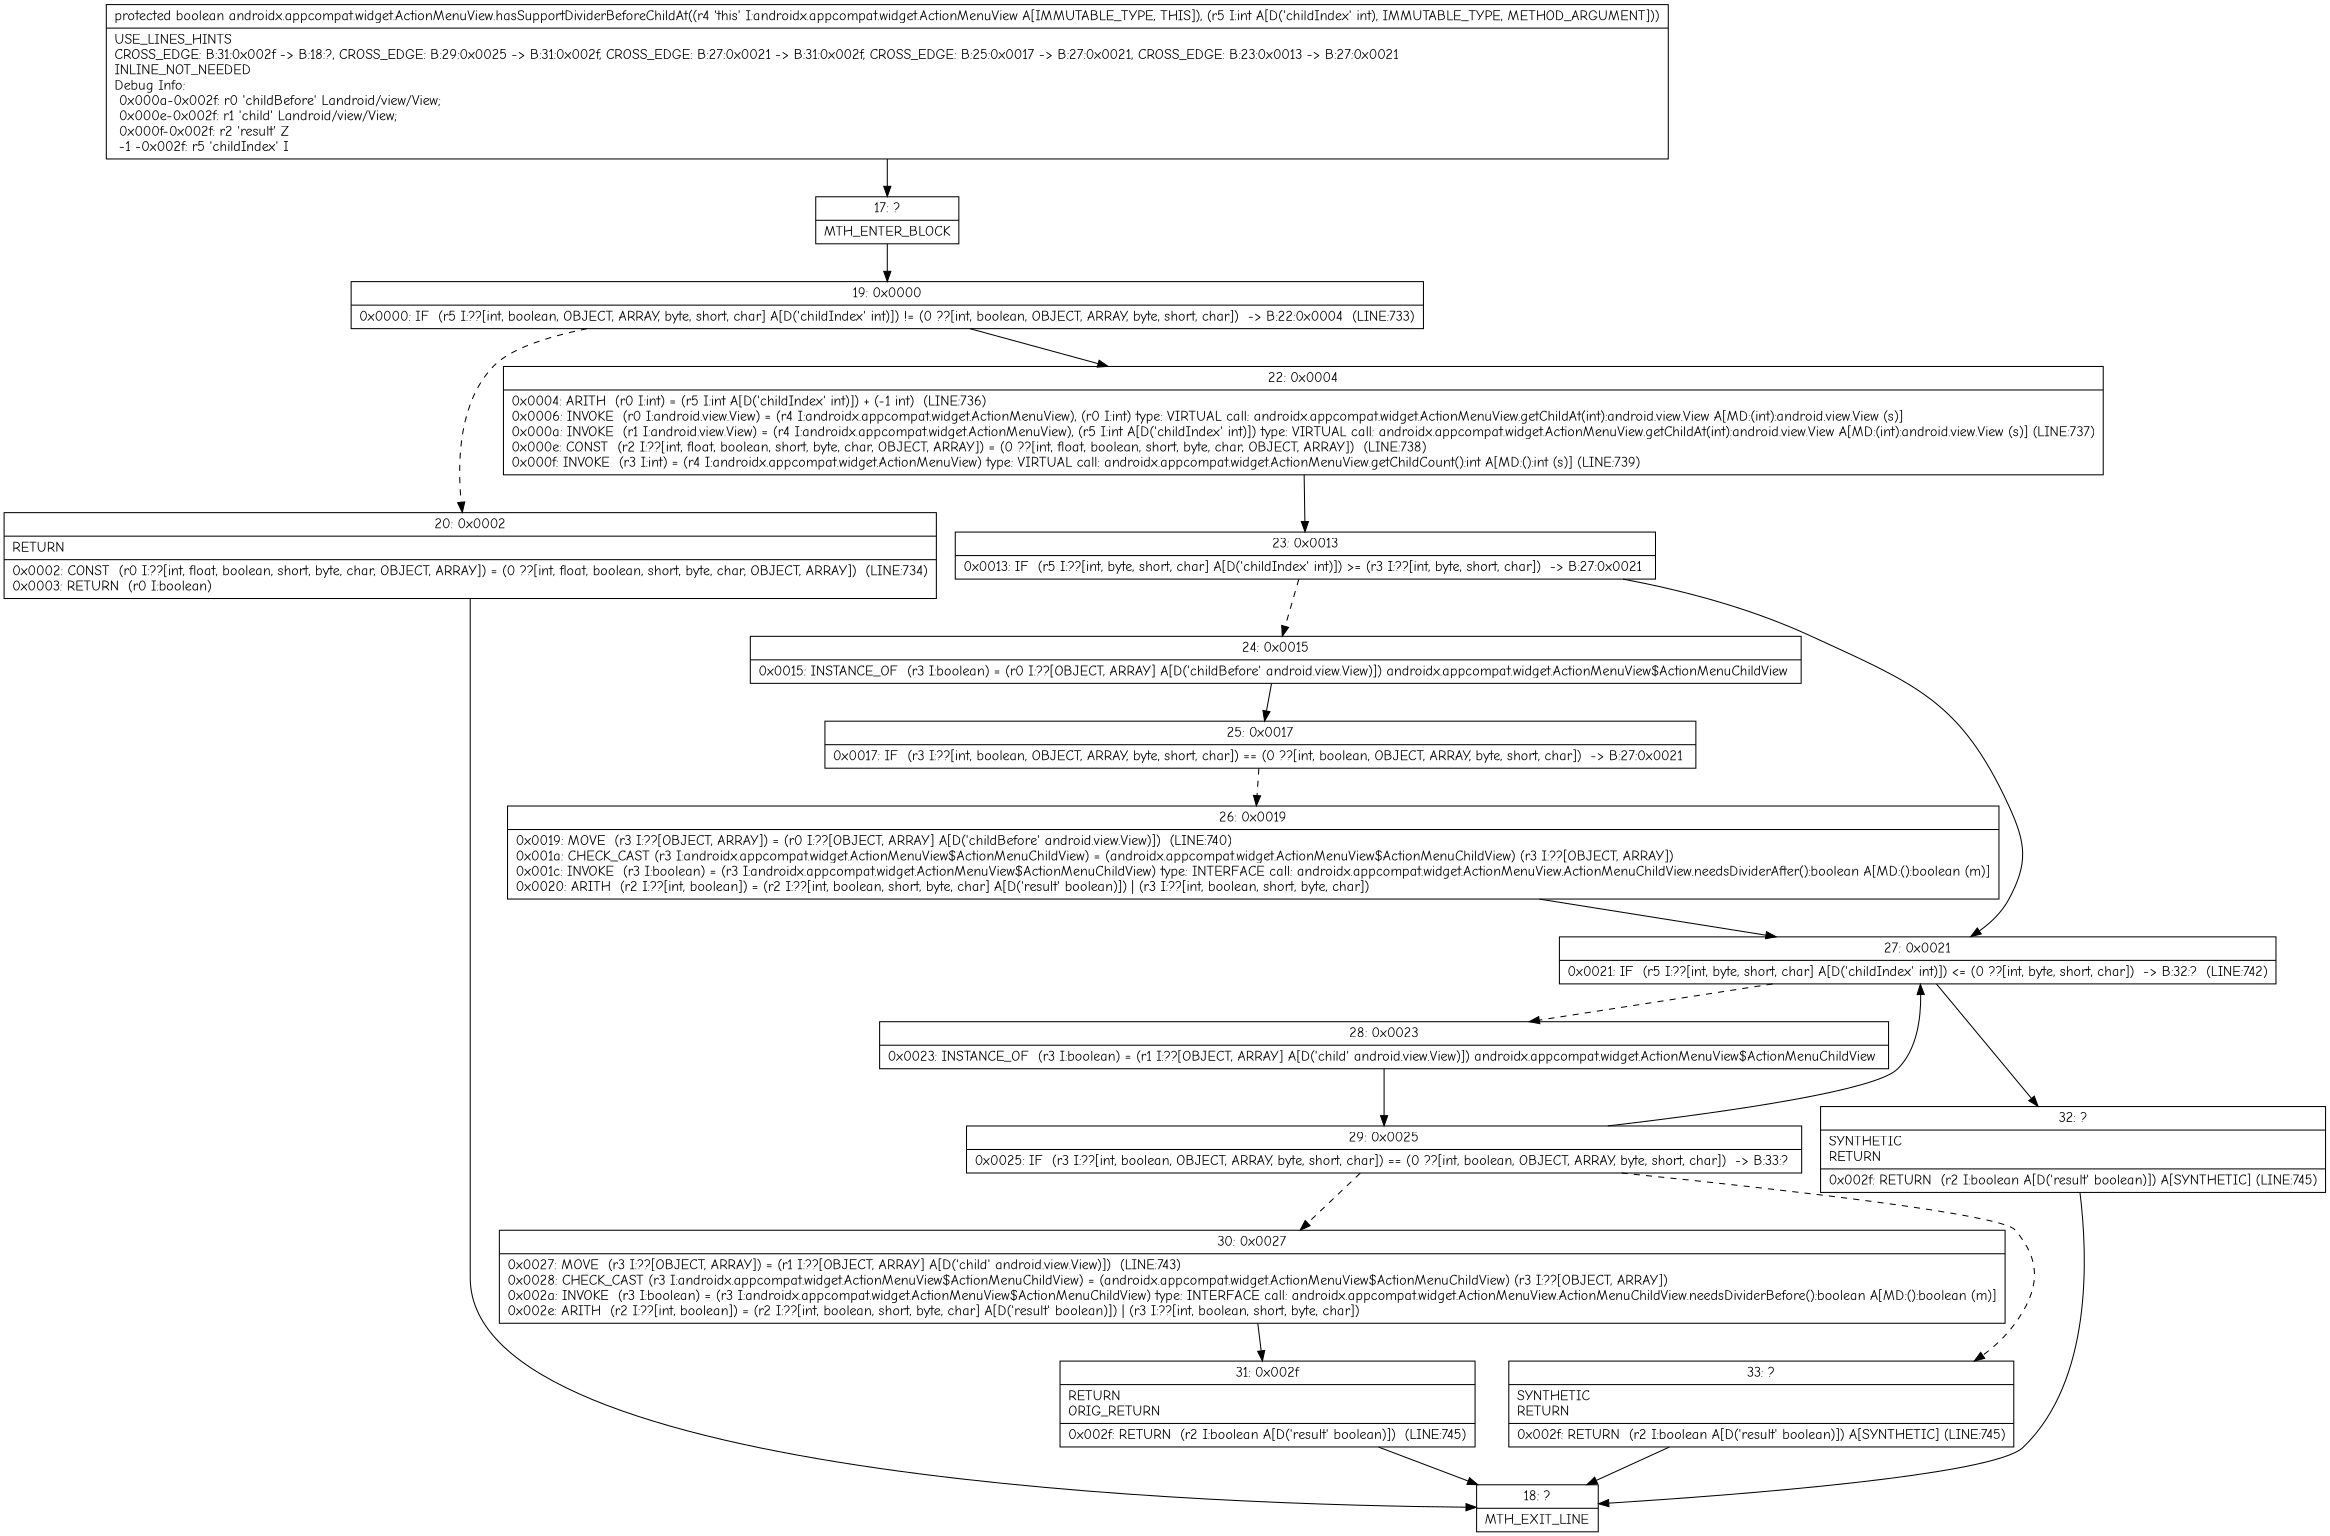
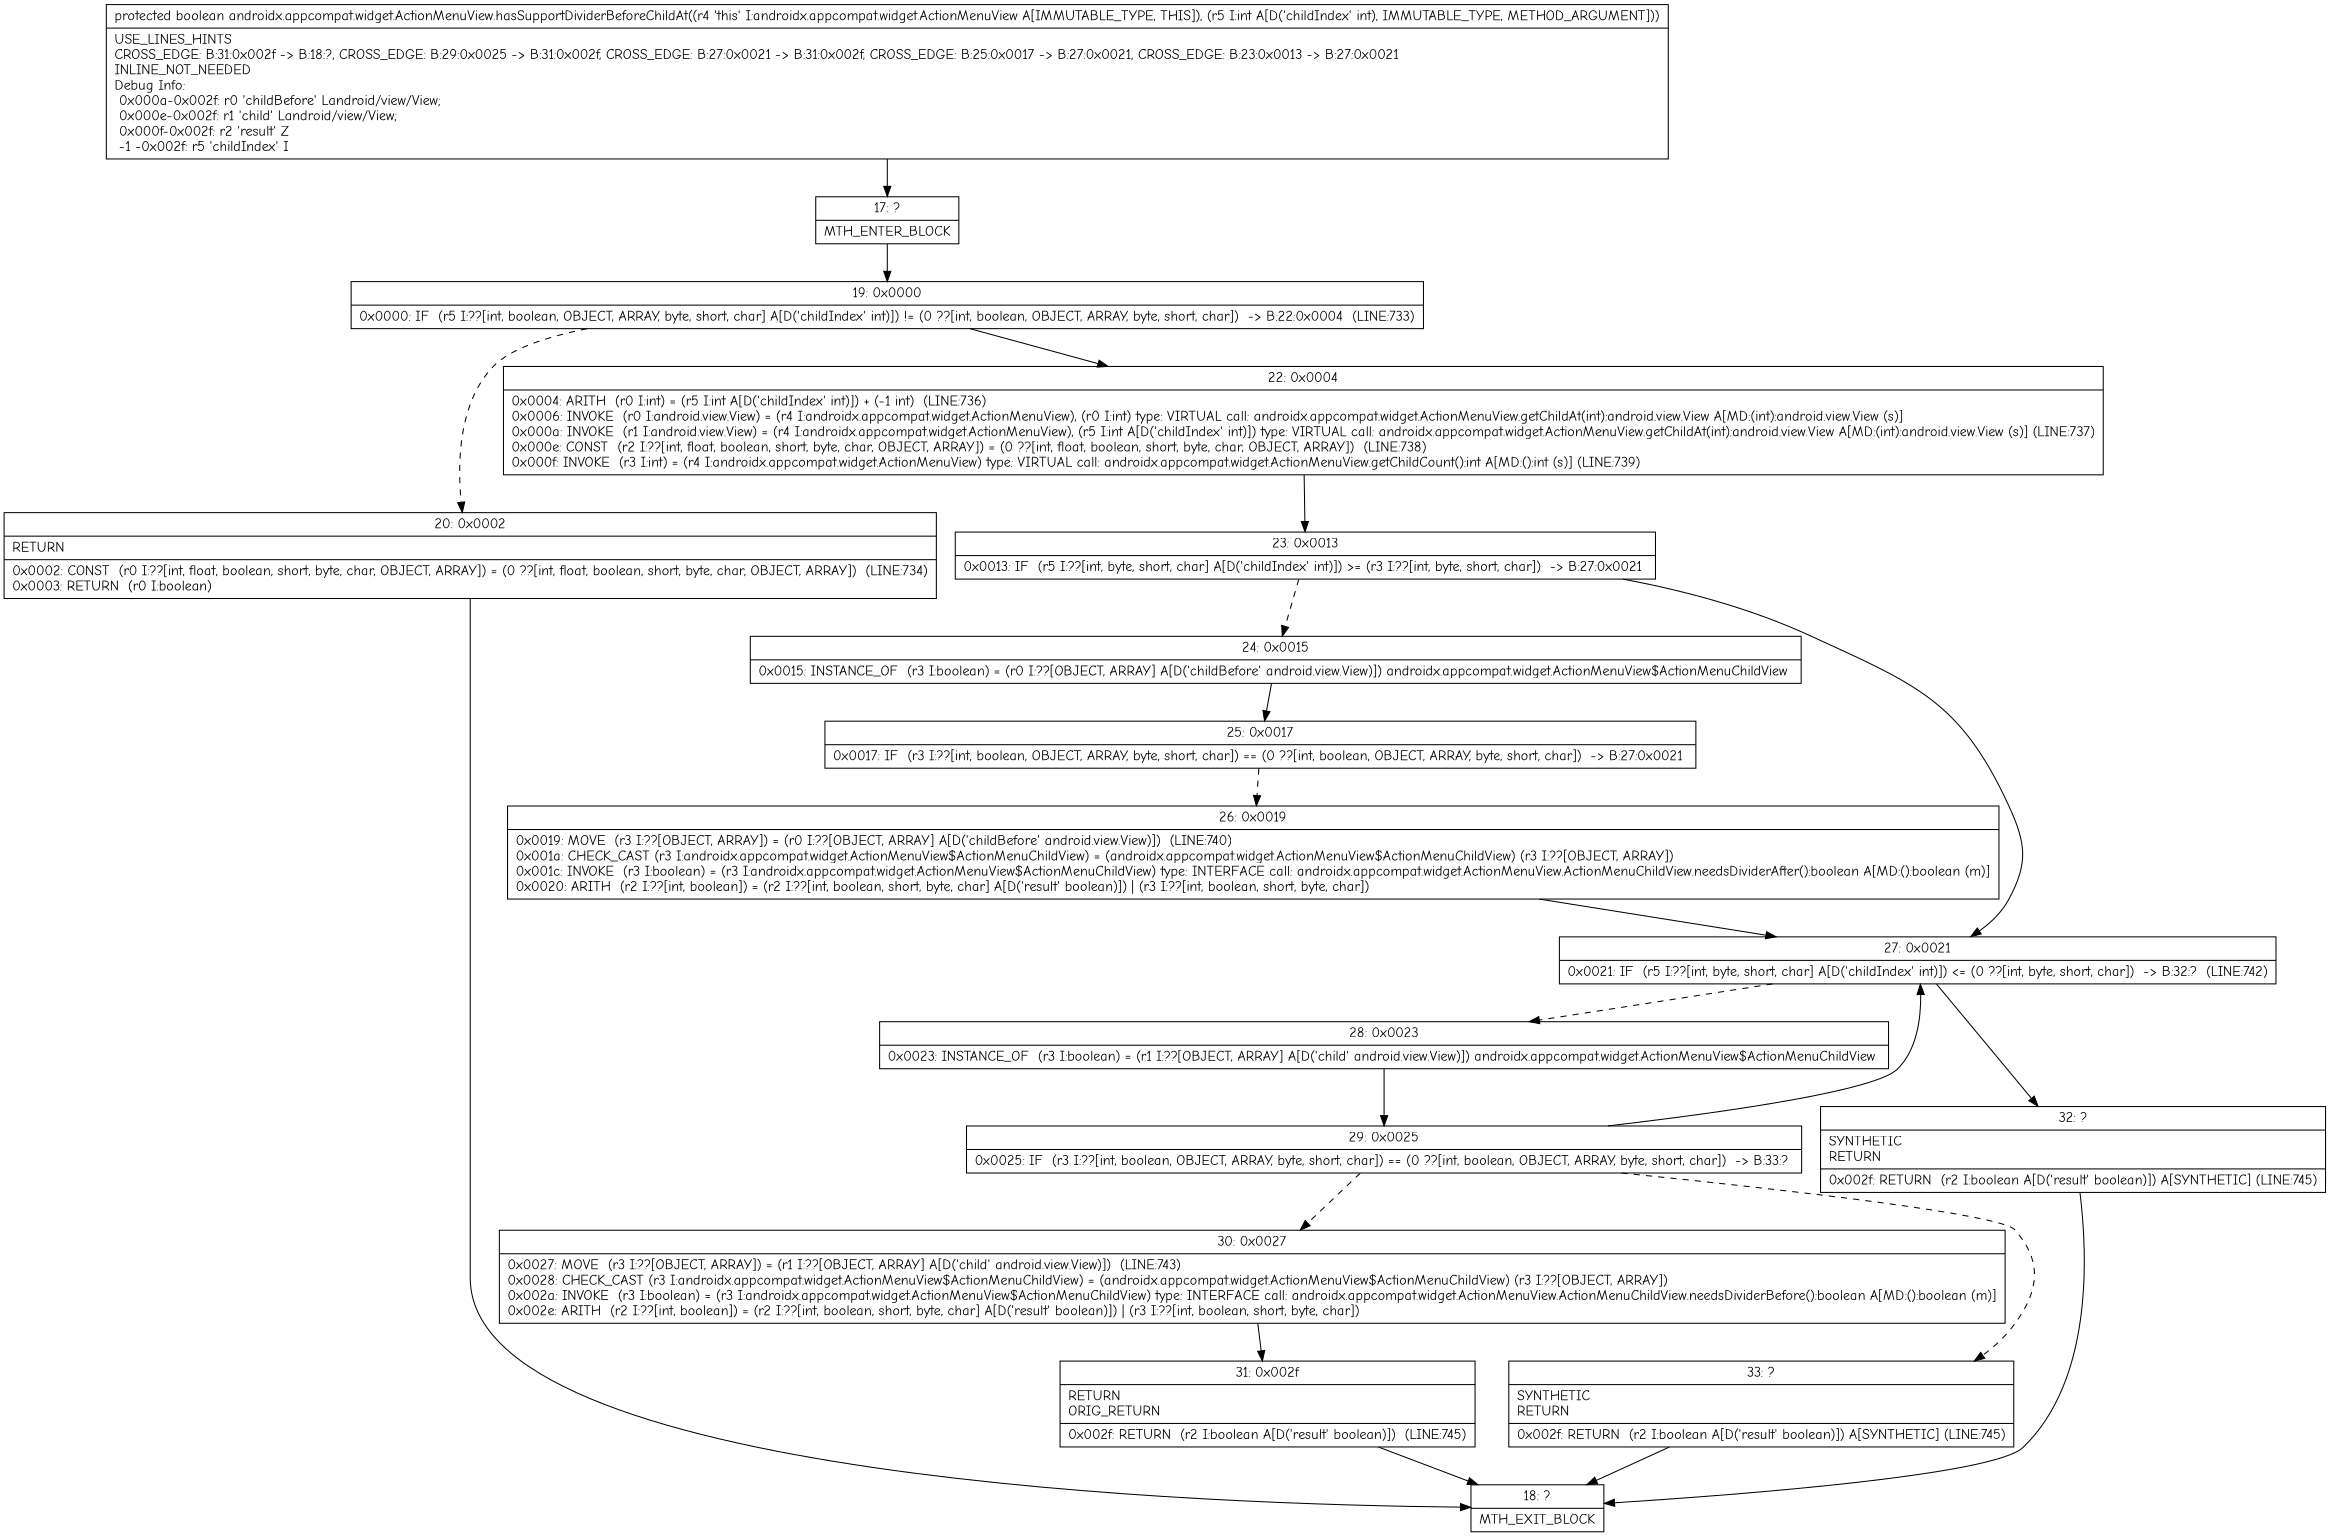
(1537, 1520) -> (1537, 1520)
